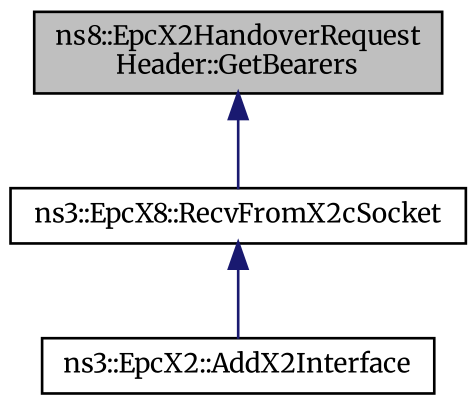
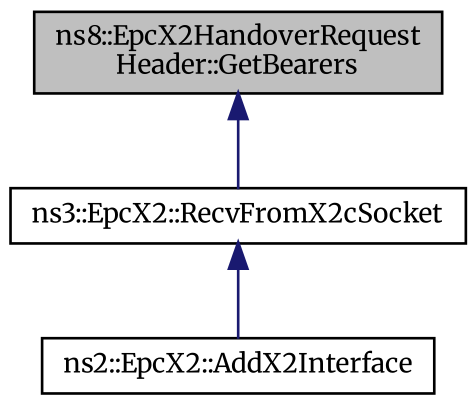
(238, 216) -> (238, 216)
(238, 366) -> (238, 366)
